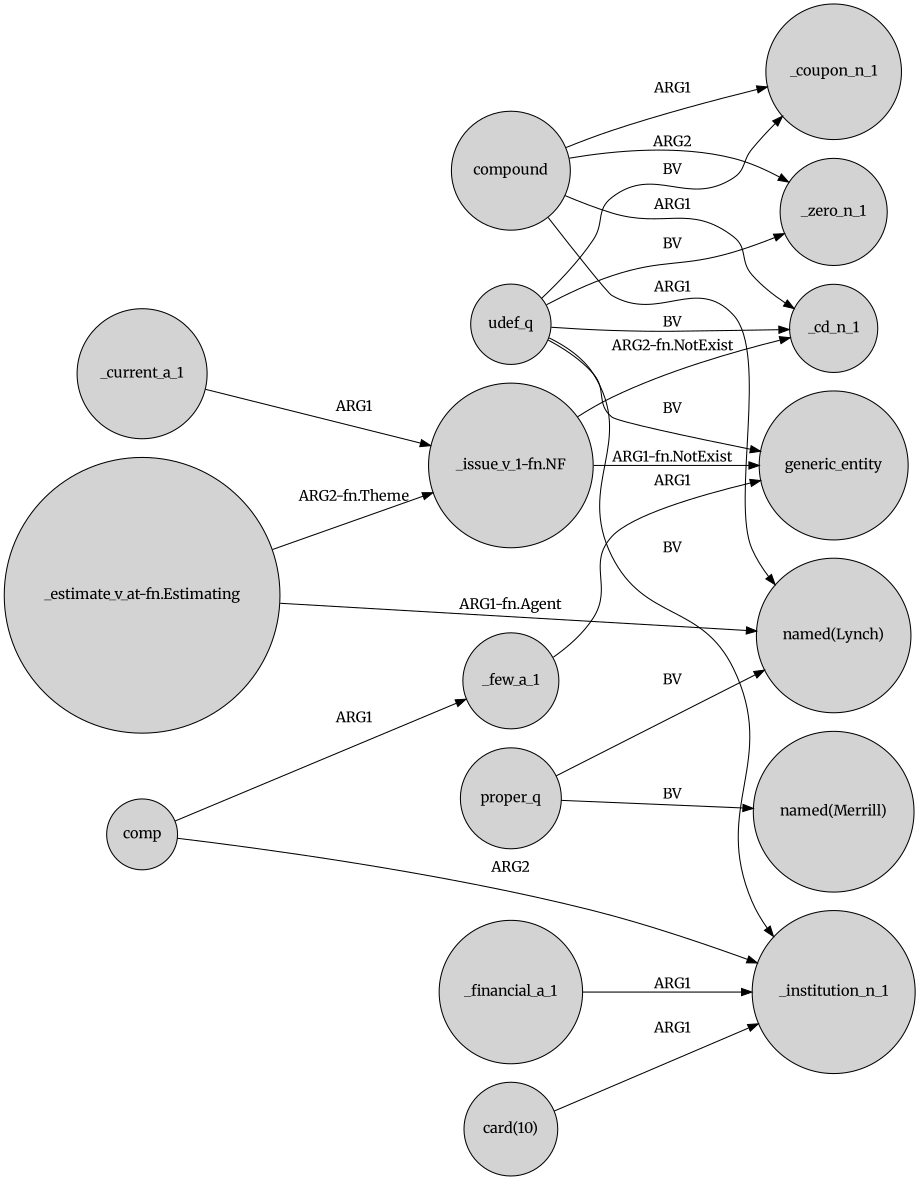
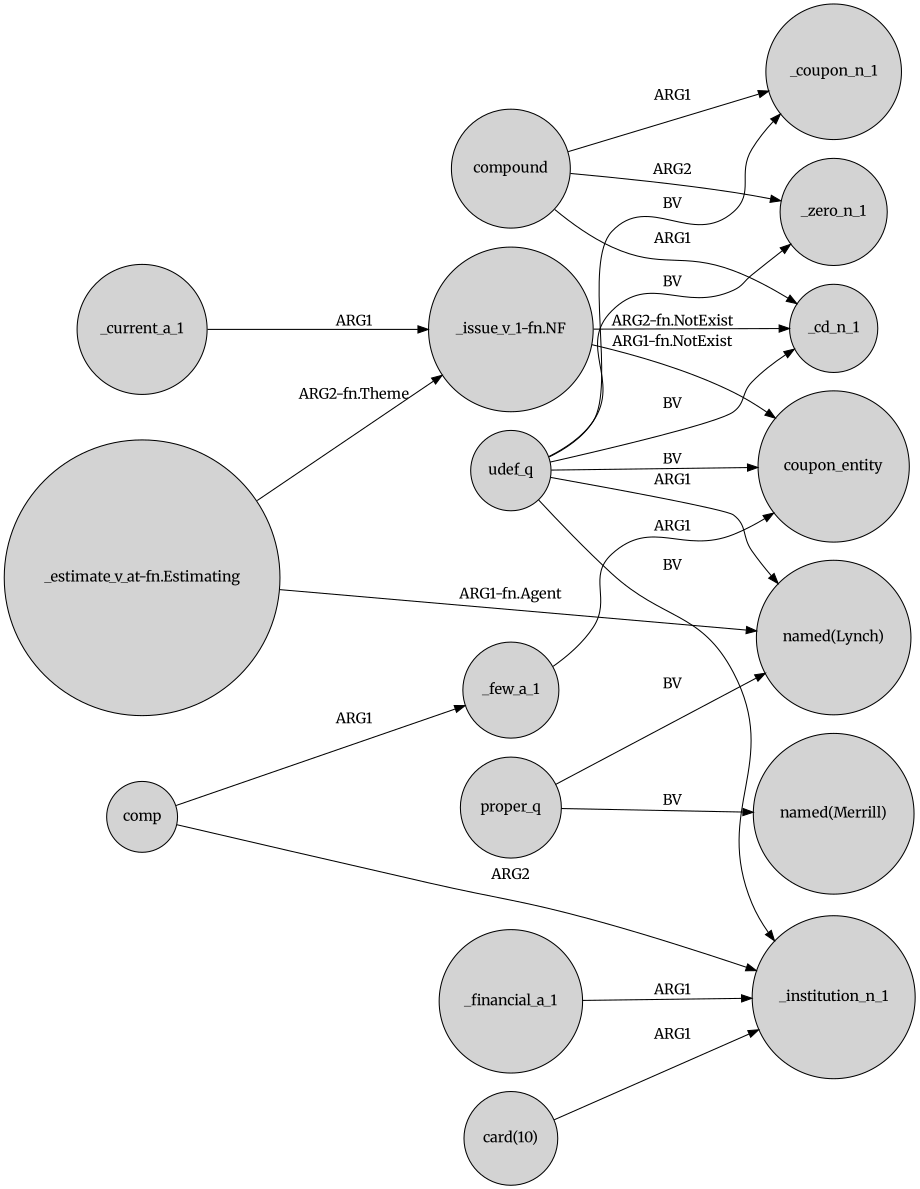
(737, 322) -> (678, 501)
(834, 465) -> (834, 466)
